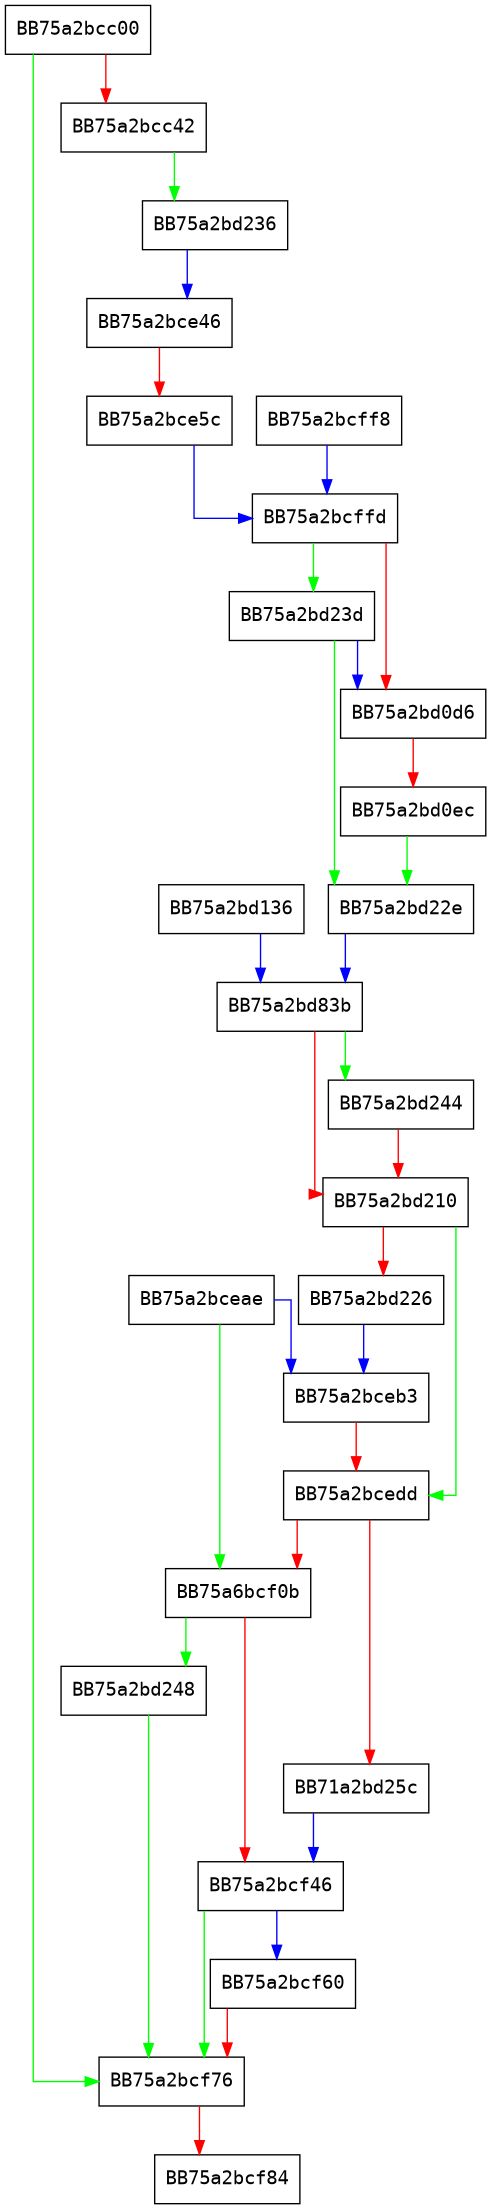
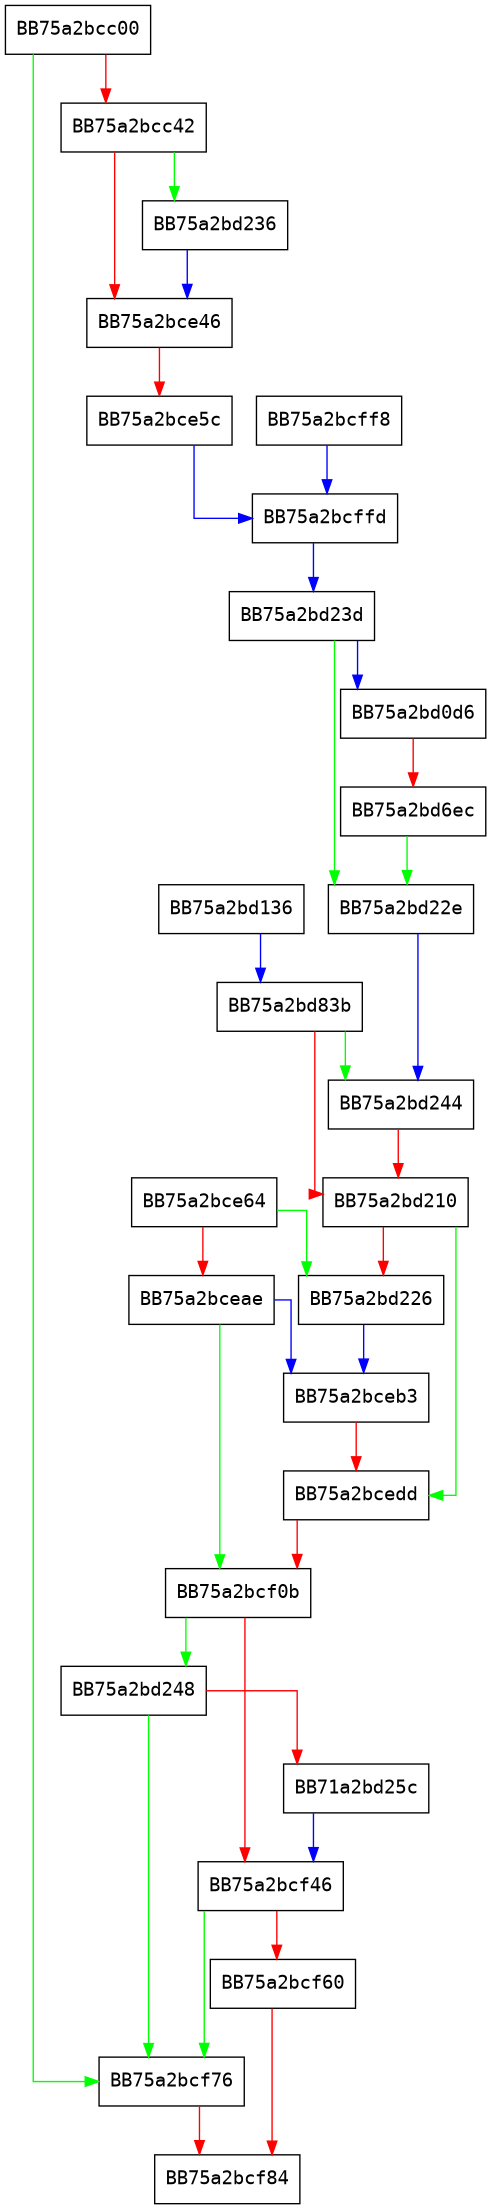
none -> (115, 219)
(313, 560) -> (313, 560)
(386, 609) -> none
(413, 811) -> (413, 811)
(345, 951) -> (418, 1000)
none -> (204, 1202)
(238, 1593) -> (238, 1593)
(370, 1635) -> (281, 1691)
(277, 1928) -> (277, 1928)
(227, 2026) -> (272, 2075)
